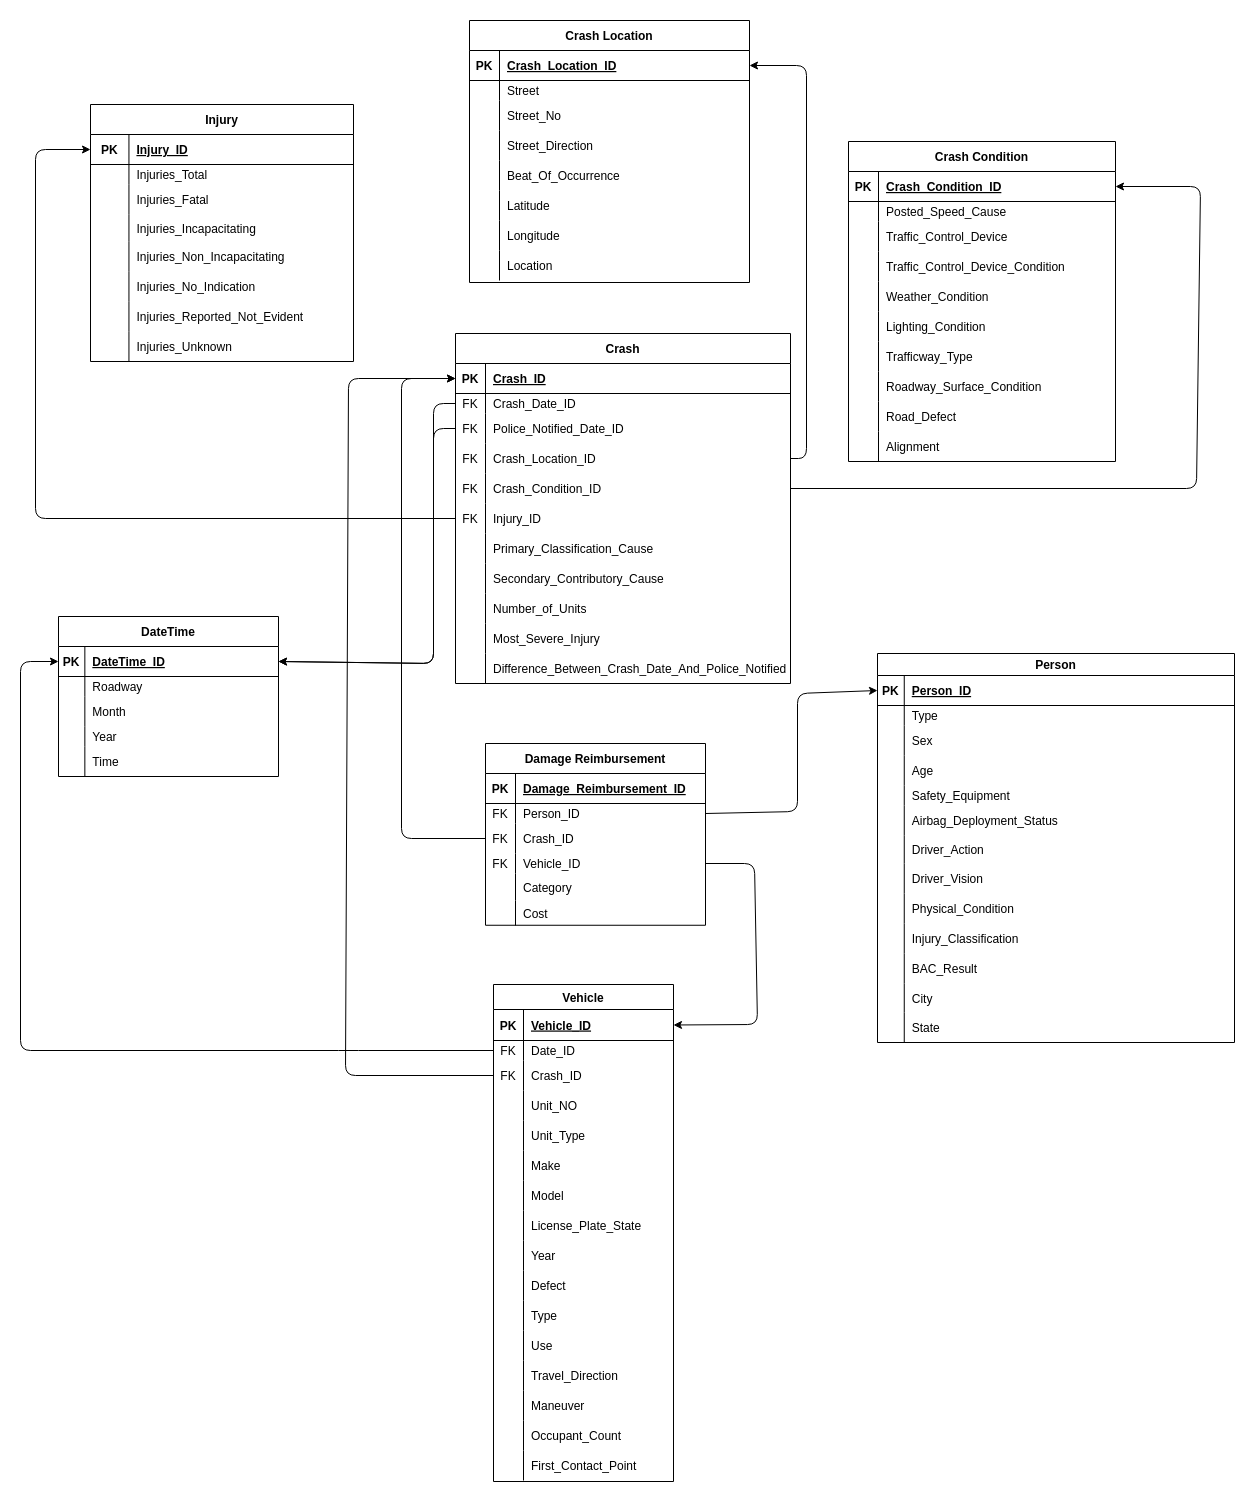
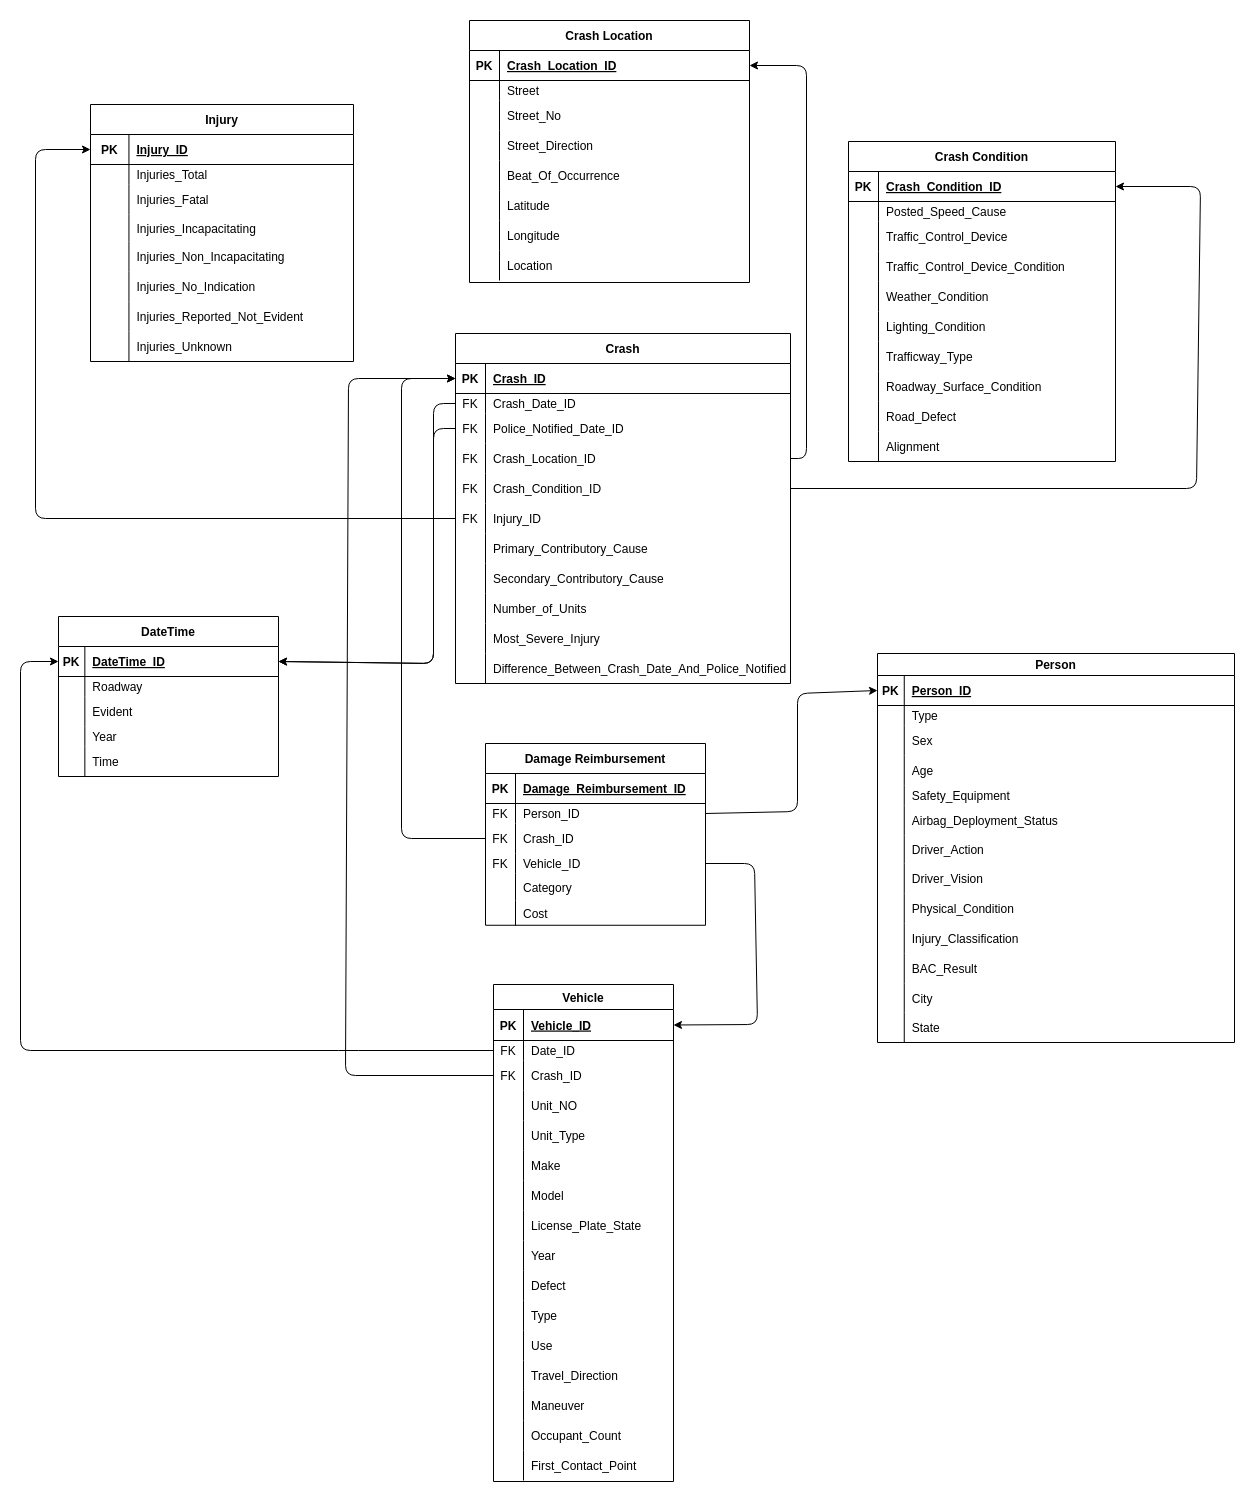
(579, 549) -> (577, 549)
(109, 712) -> (114, 712)
